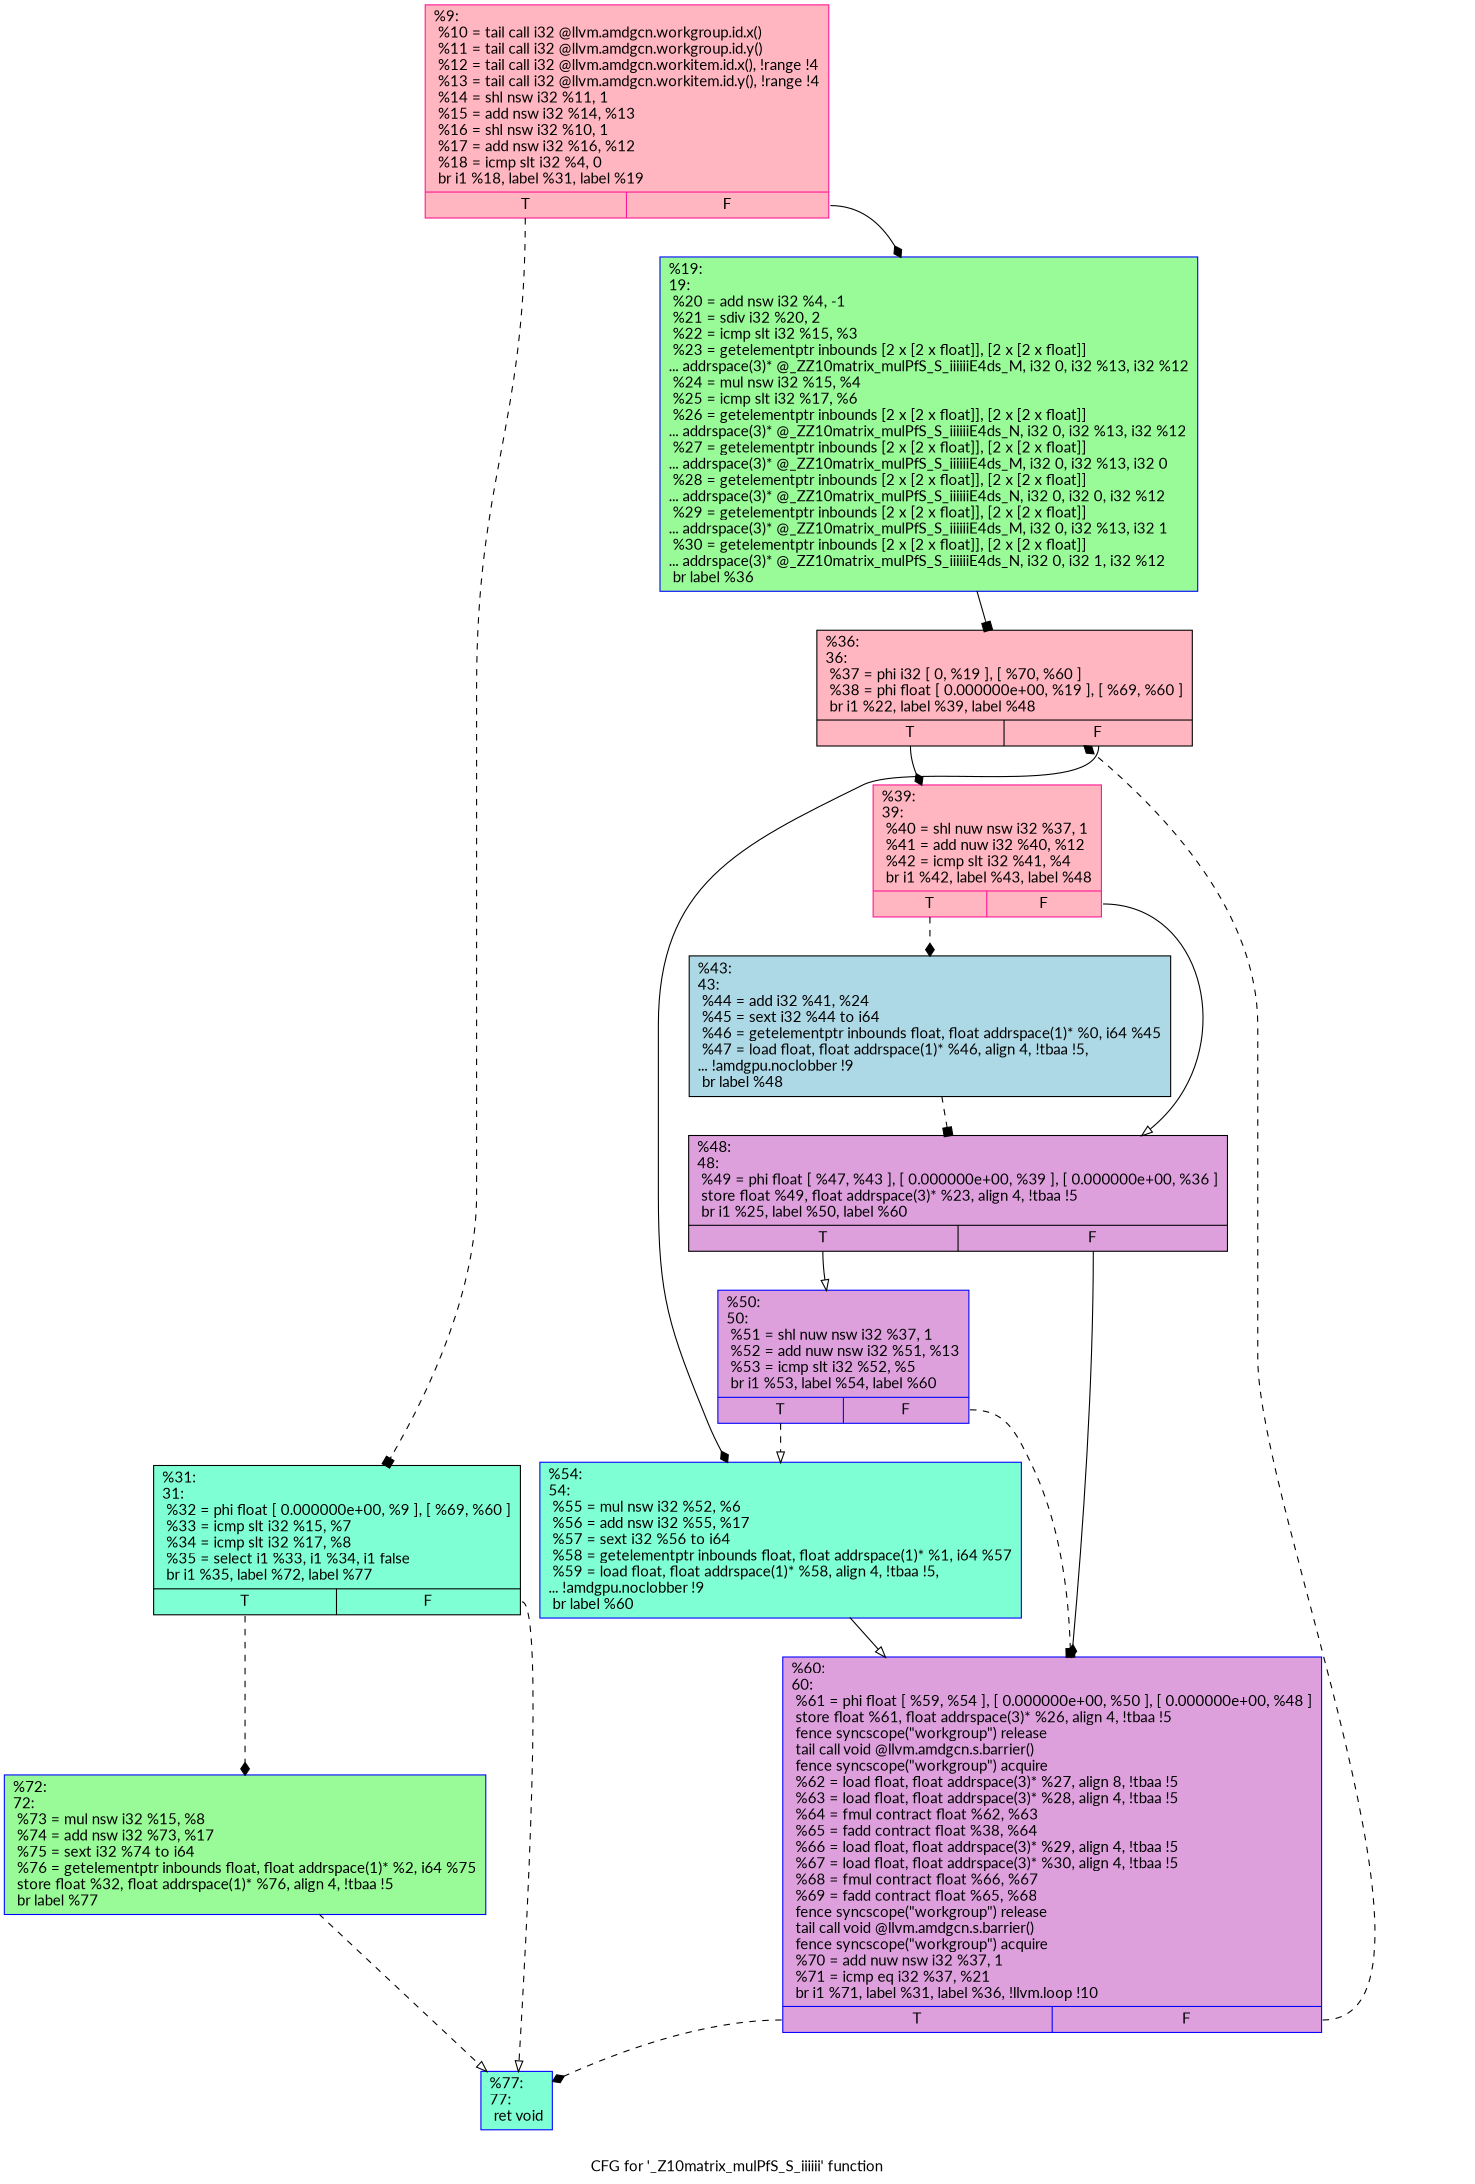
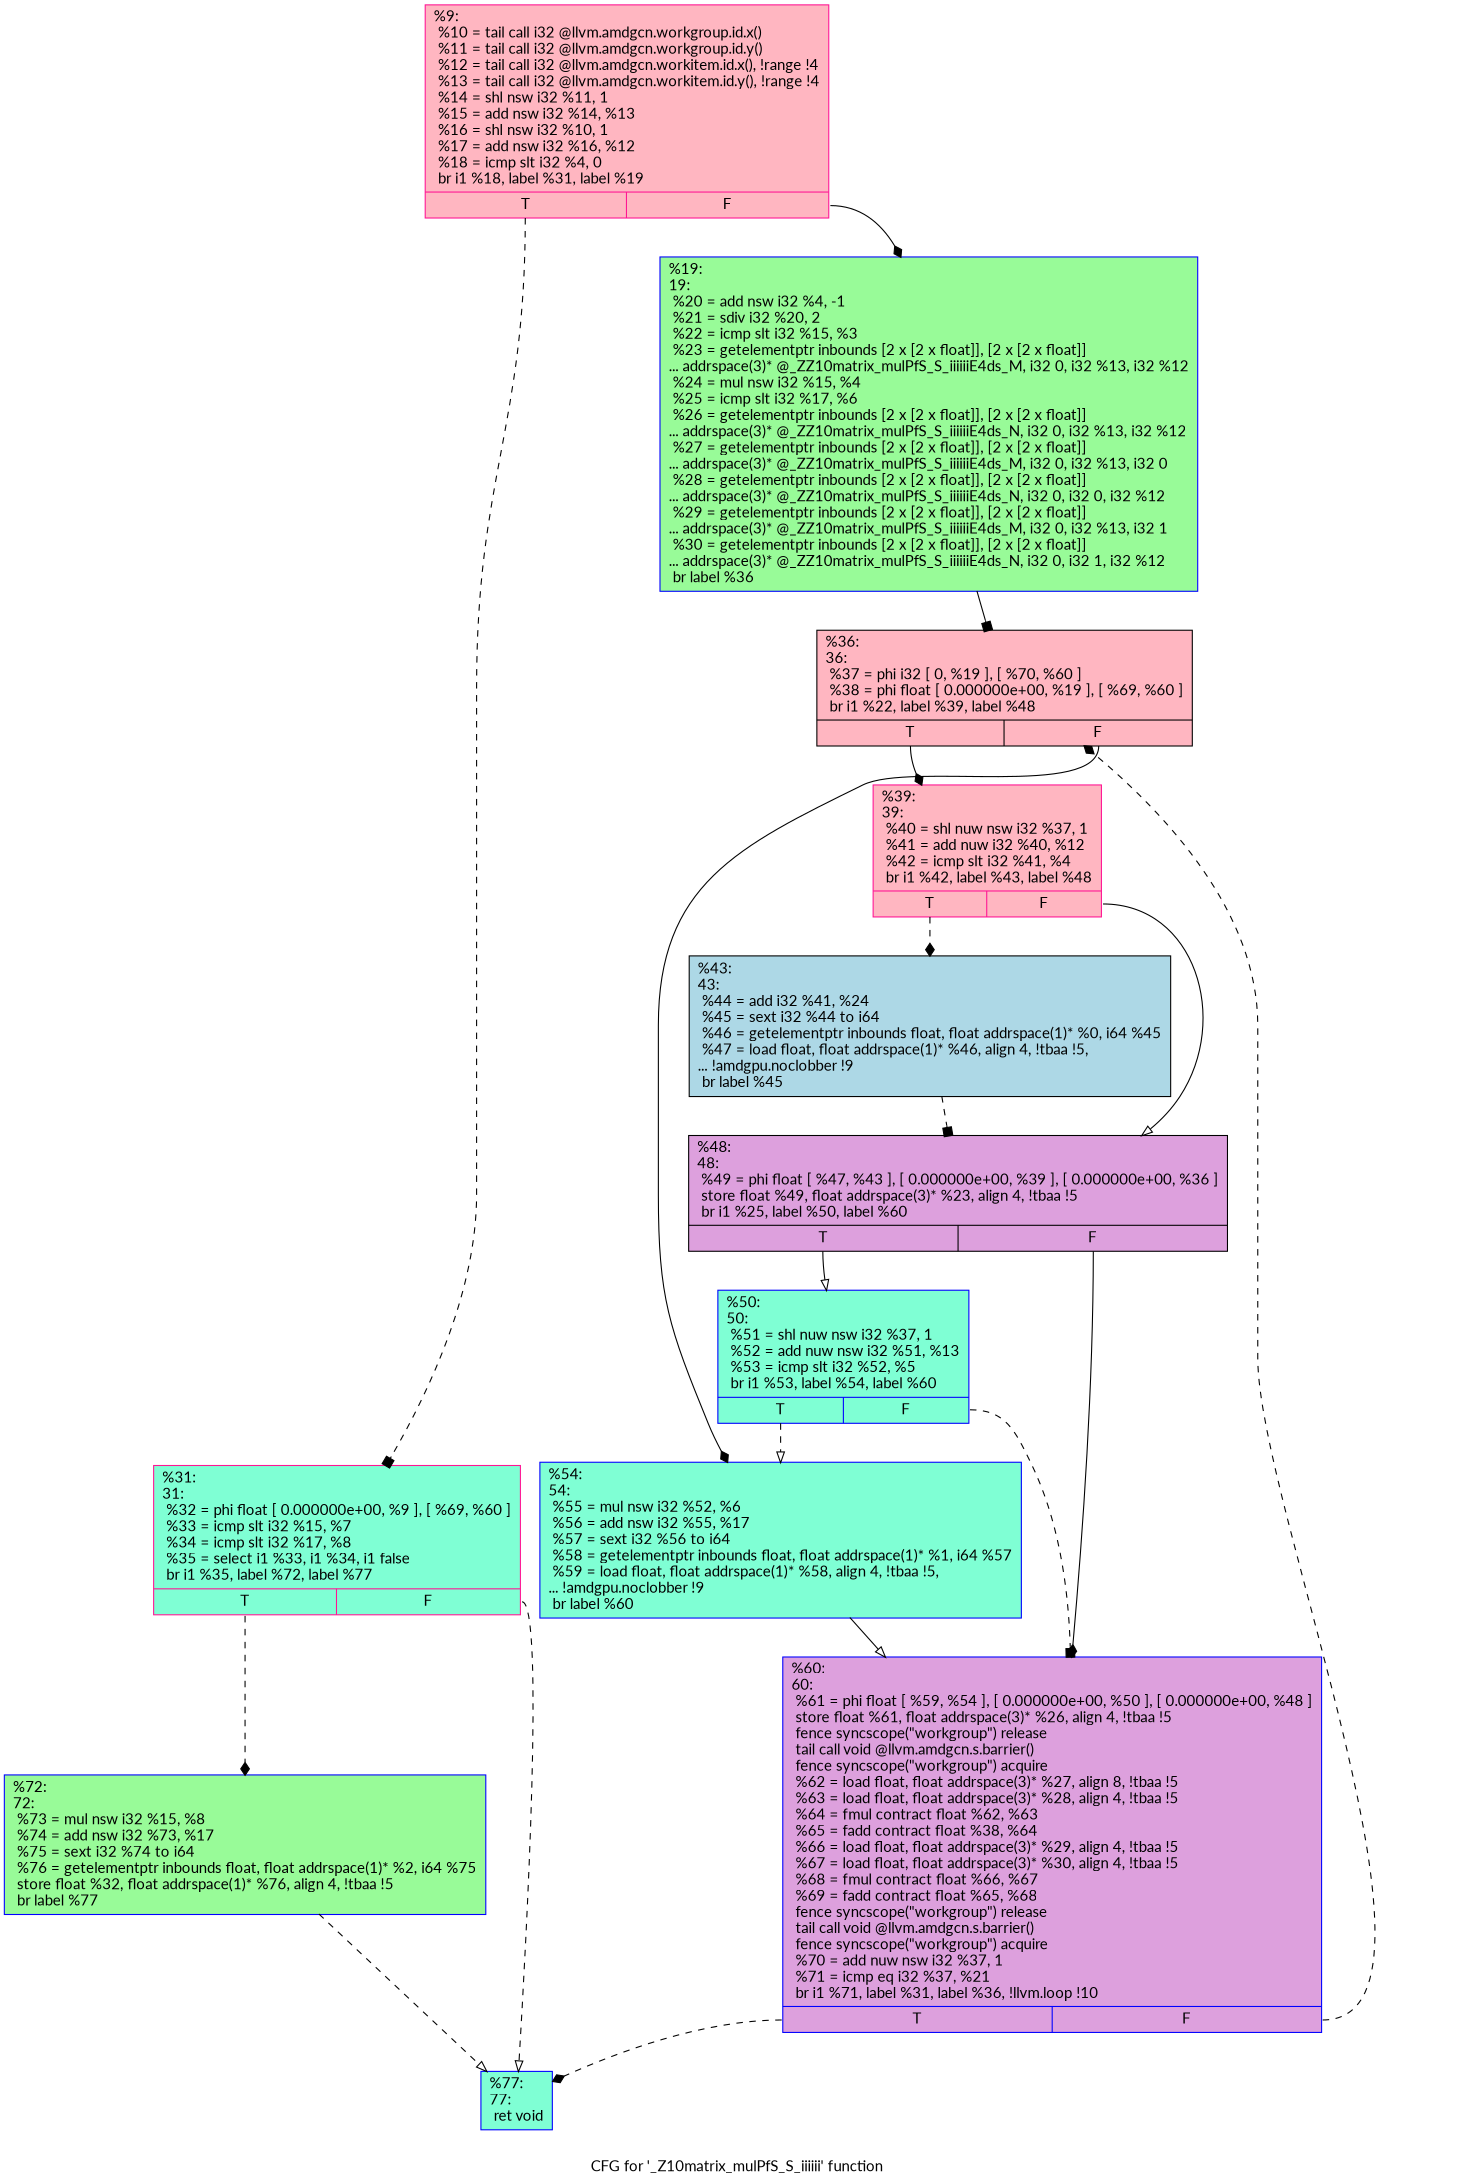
(741, 1082) -> (741, 1082)
(843, 1357) -> (843, 1357)
(337, 1540) -> (337, 1540)
